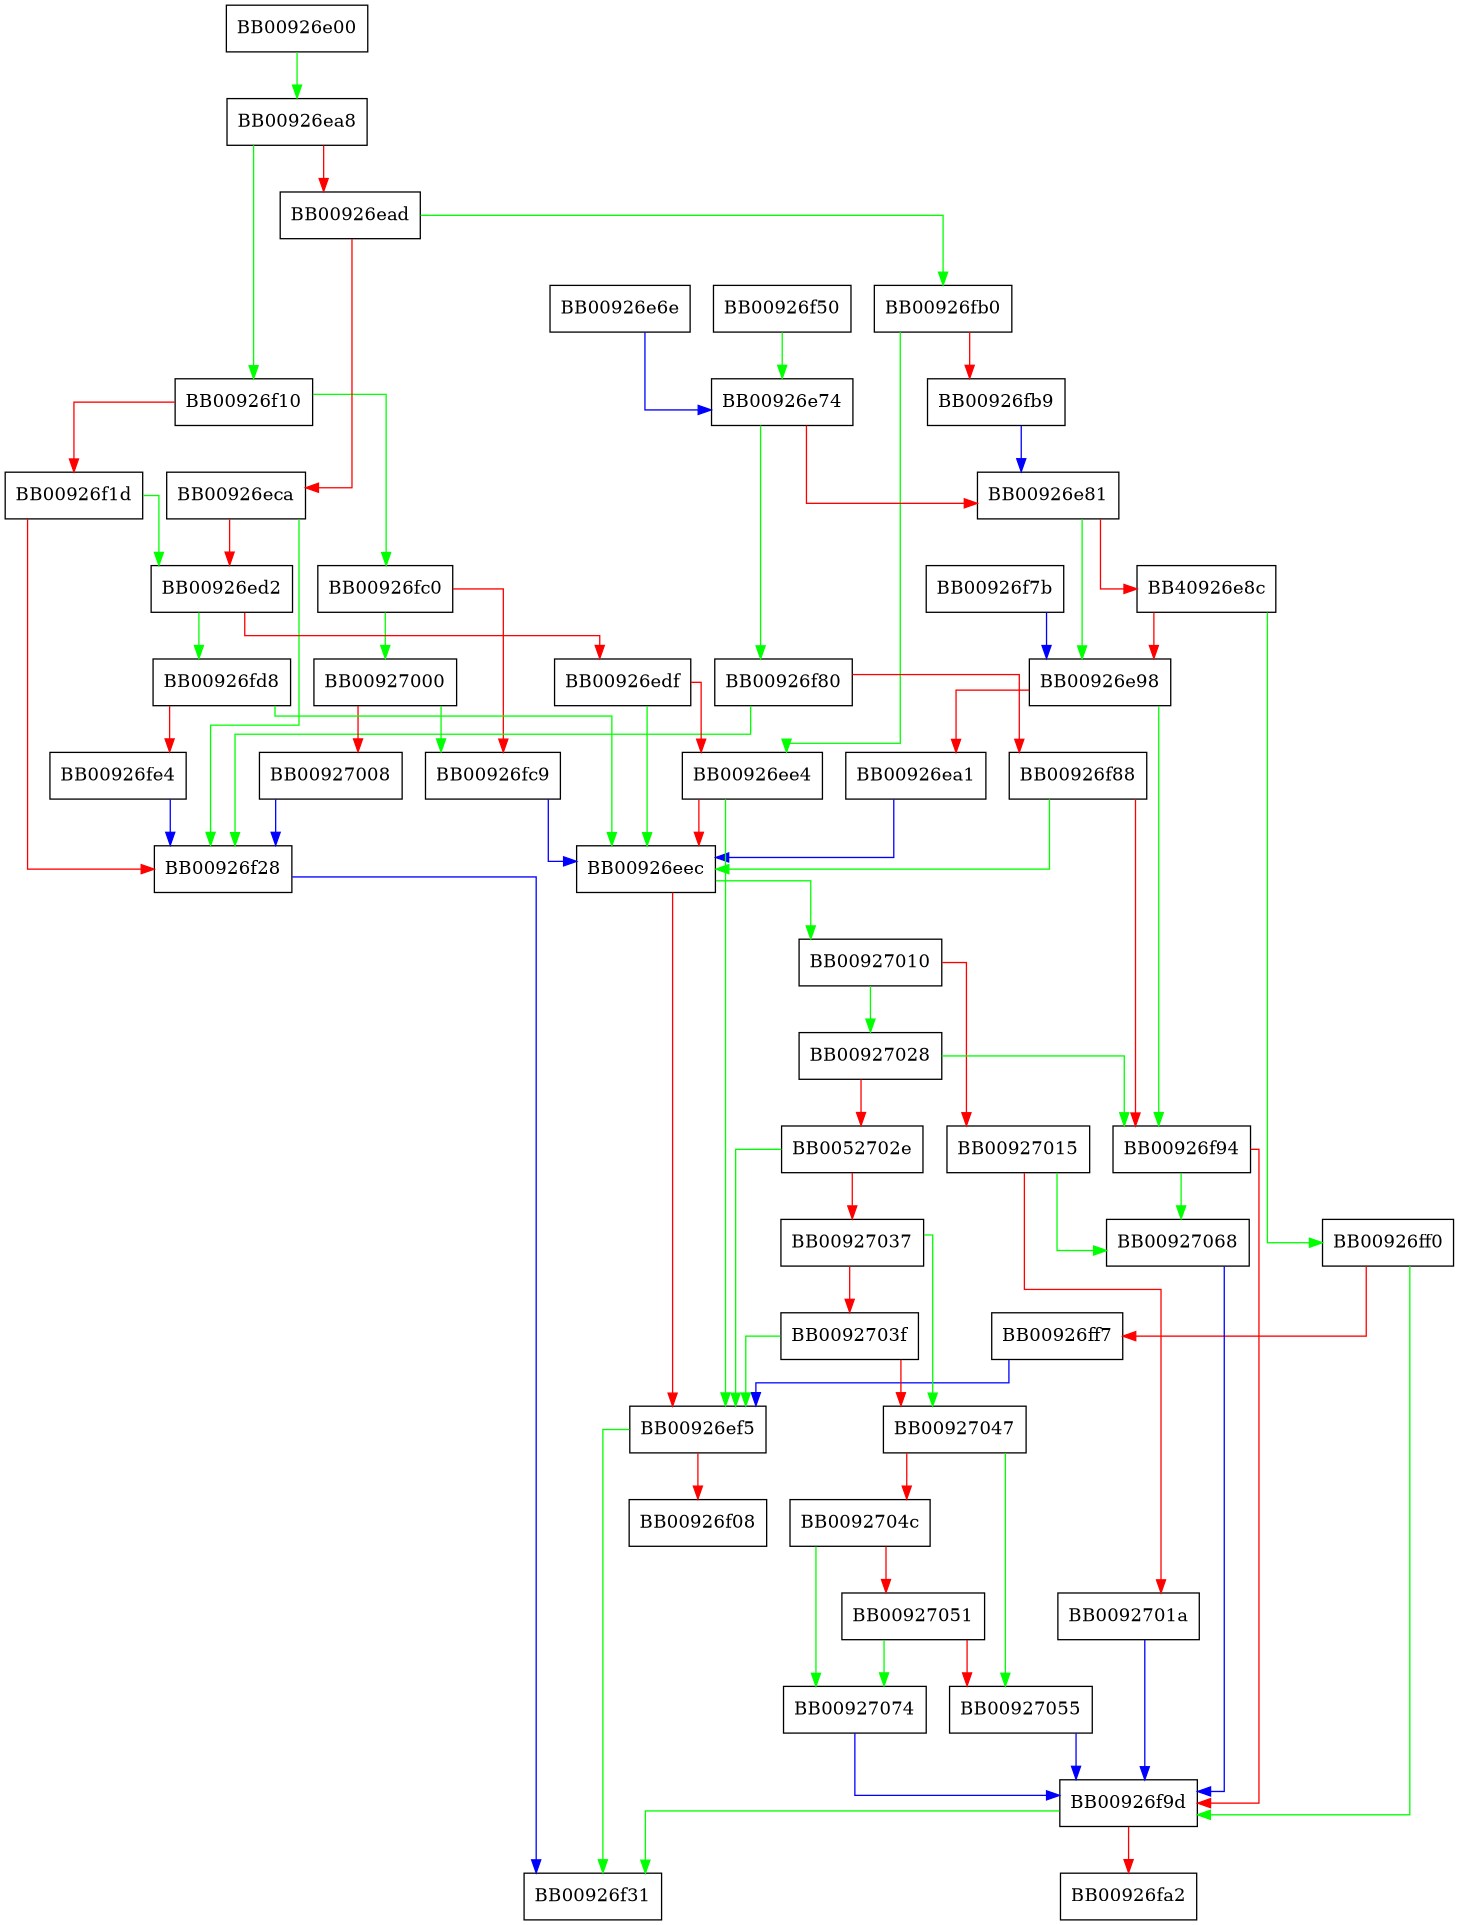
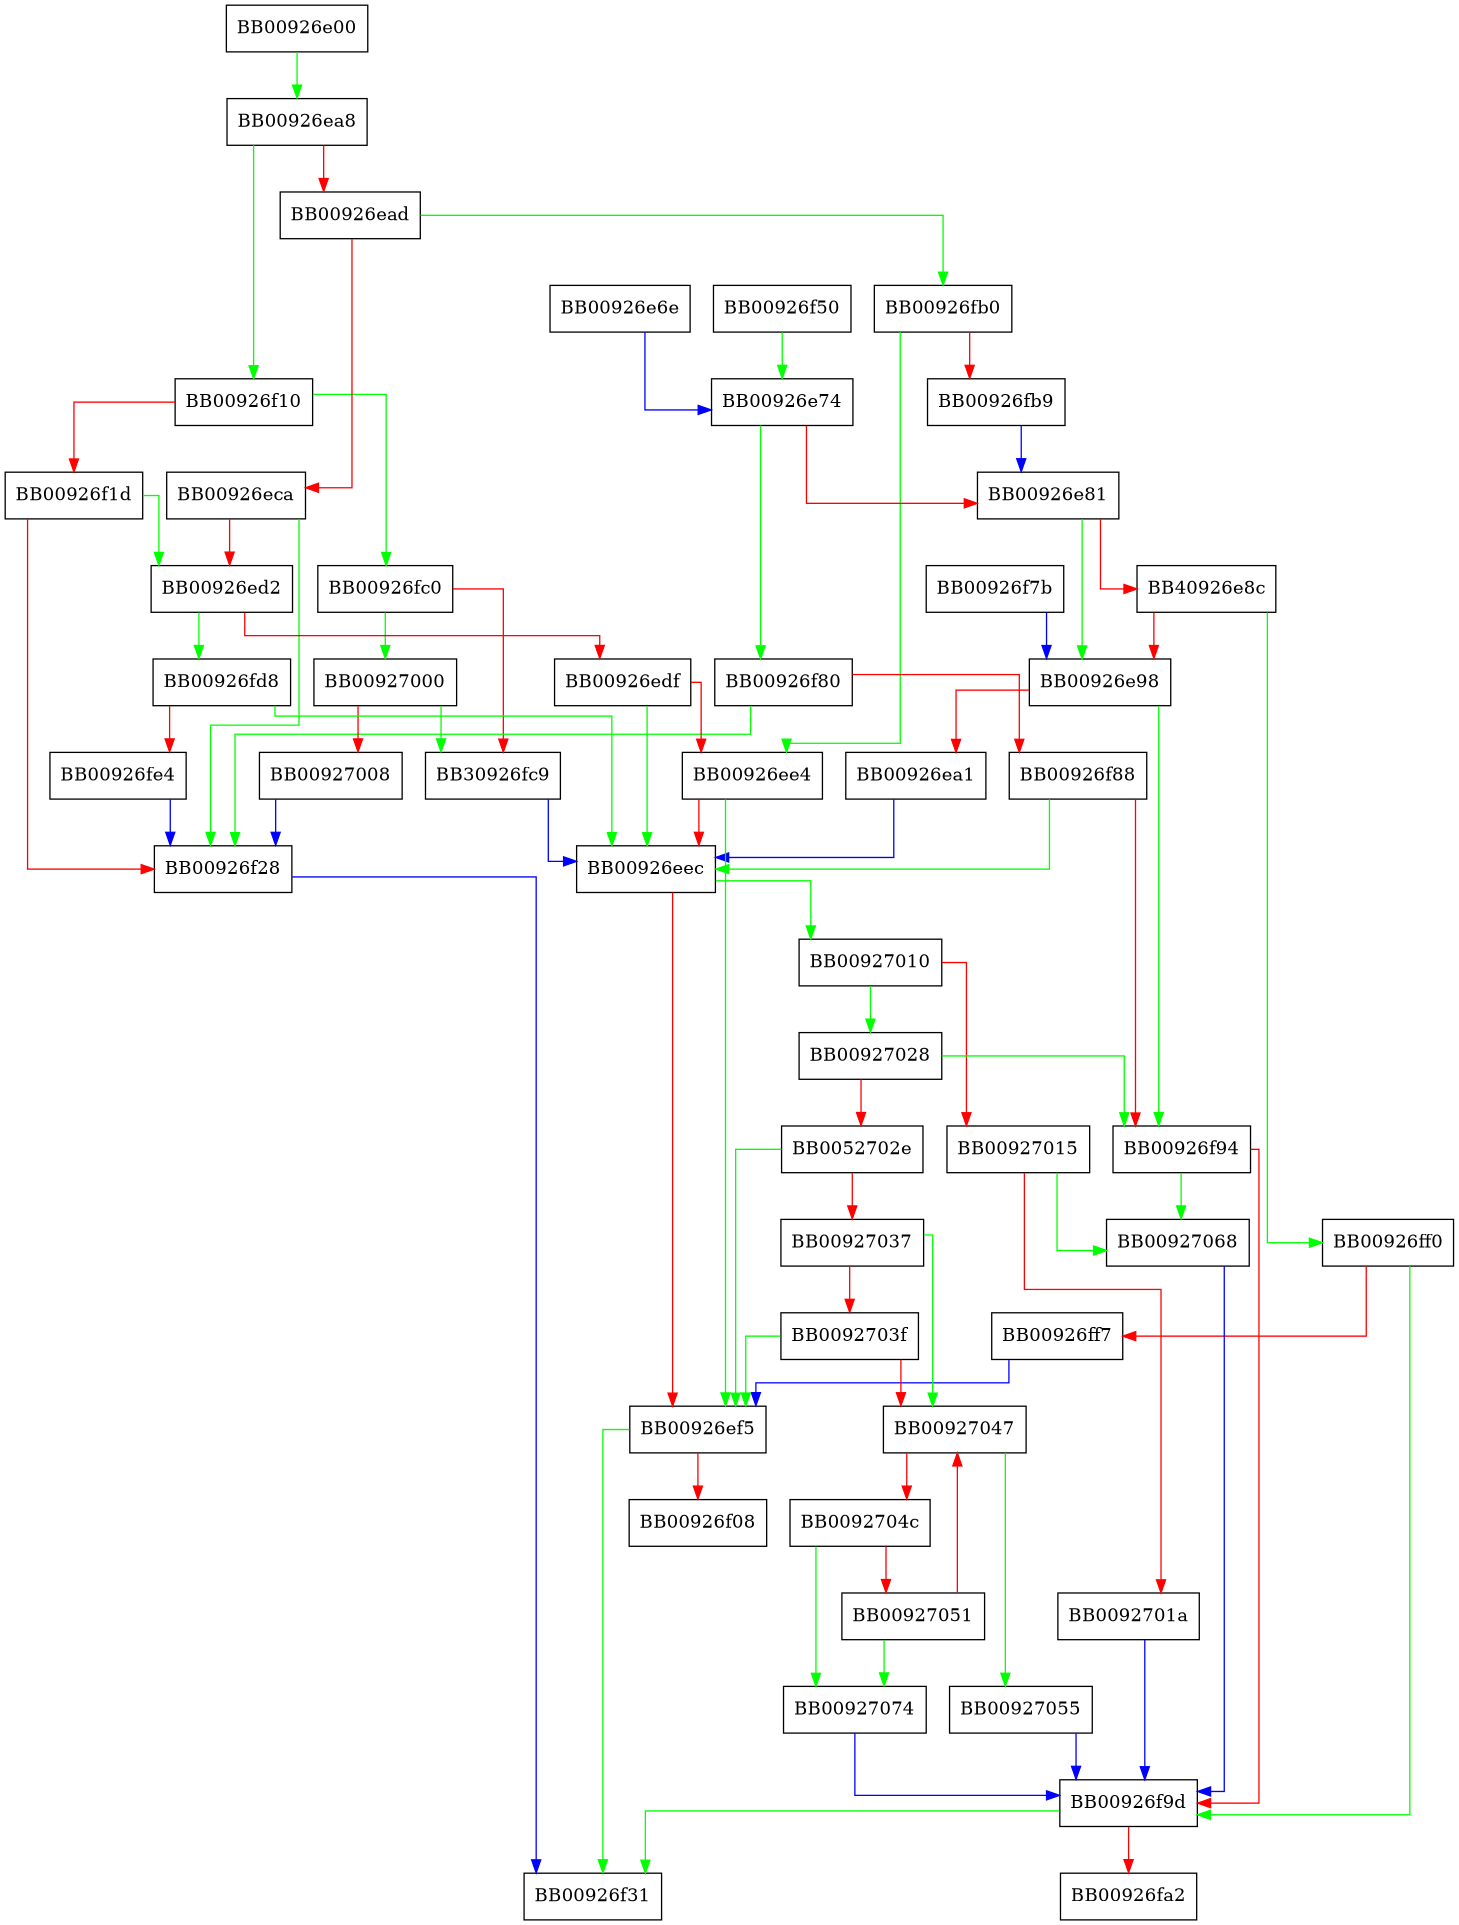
(493, 776) -> (493, 776)
(967, 1656) -> (957, 1529)
